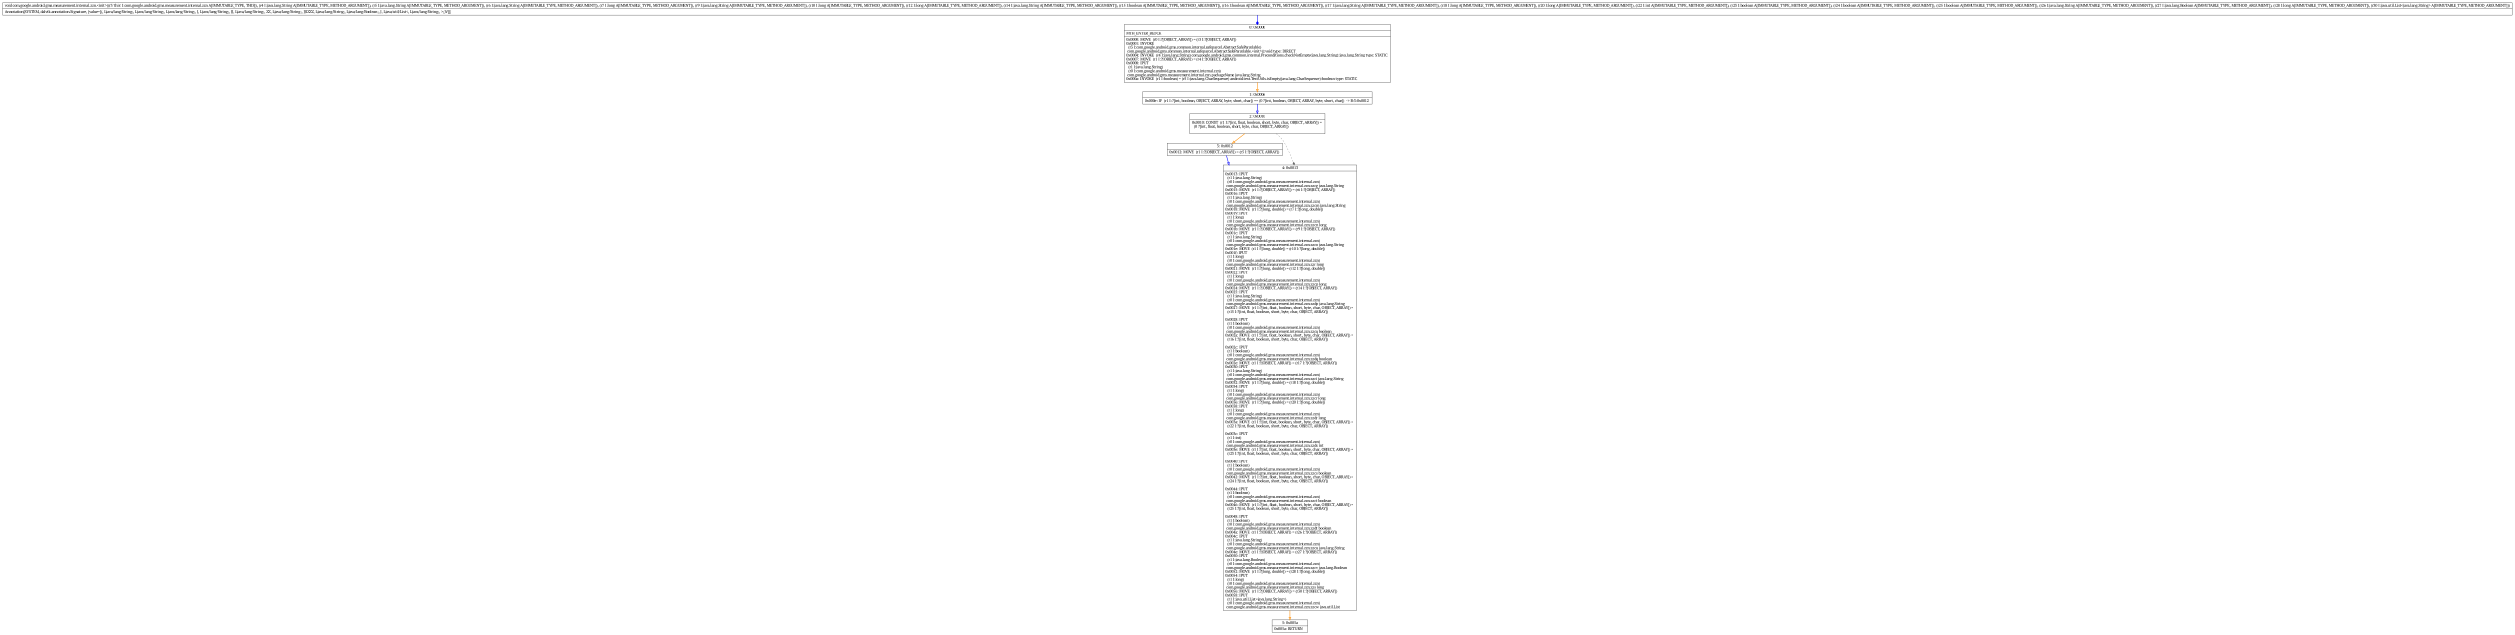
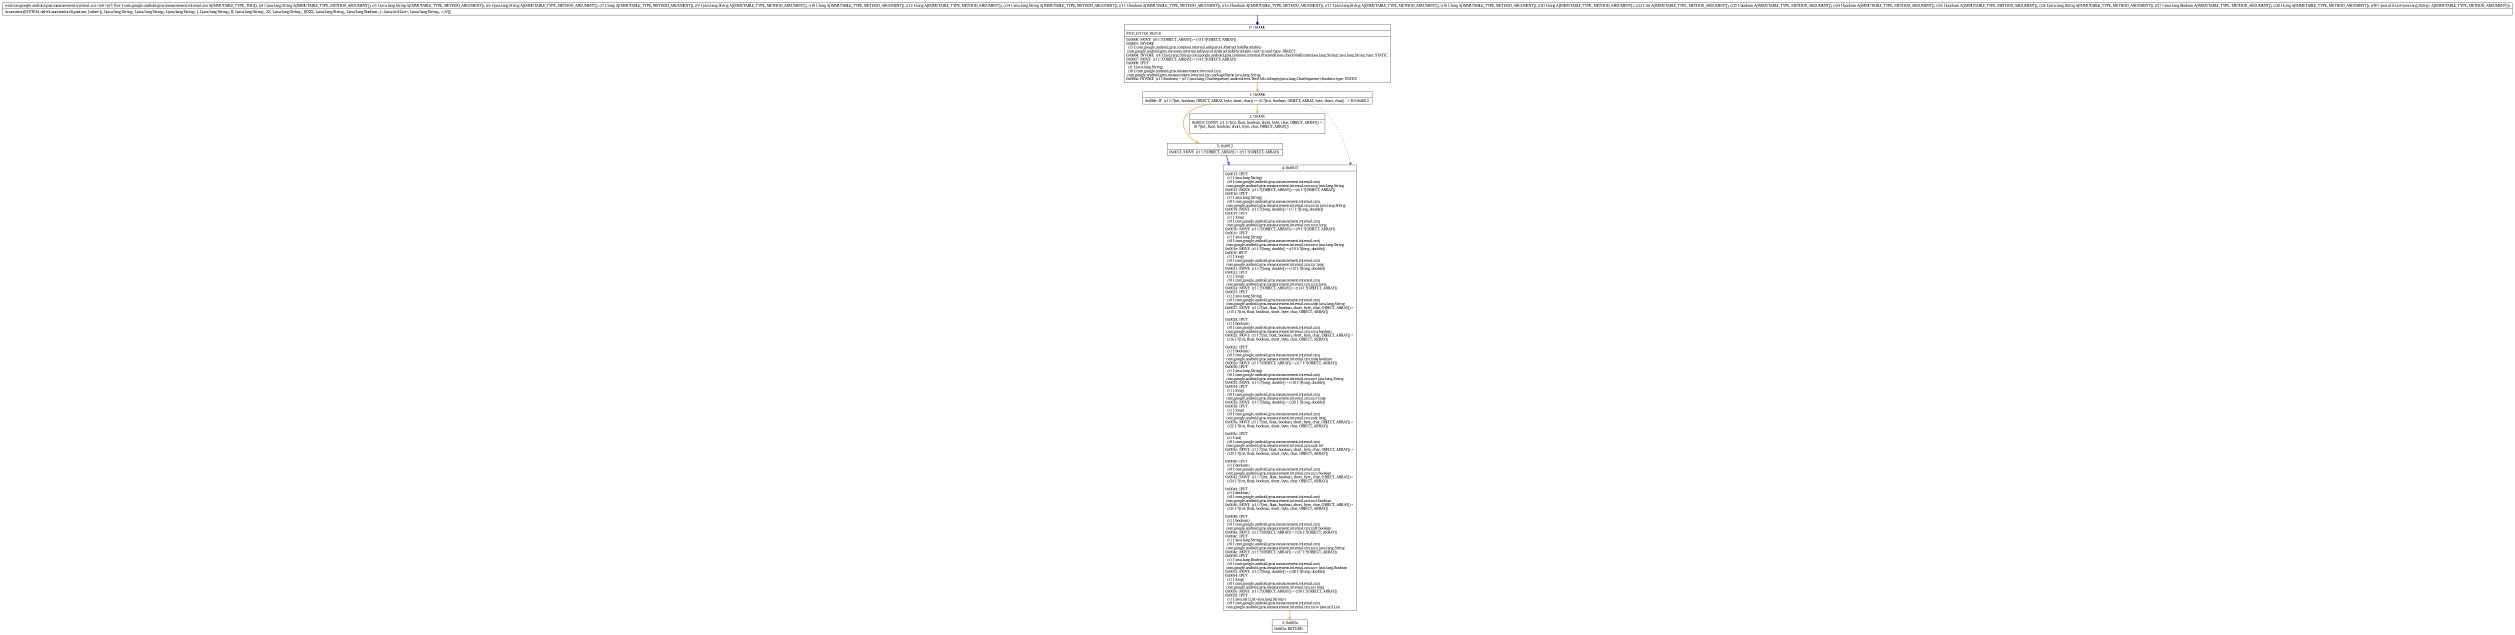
(1257, 107) -> (1257, 107)
(1240, 138) -> (1185, 118)
(1286, 147) -> (1335, 125)
